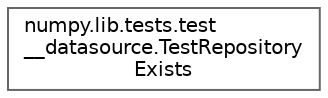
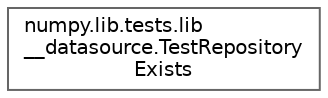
(164, 49) -> (164, 49)
